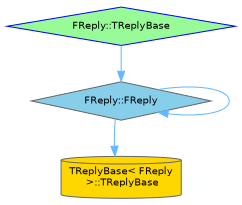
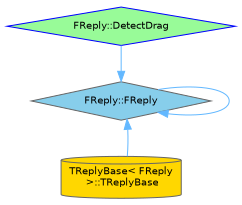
(121, 26) -> (121, 26)
(114, 133) -> (128, 143)
